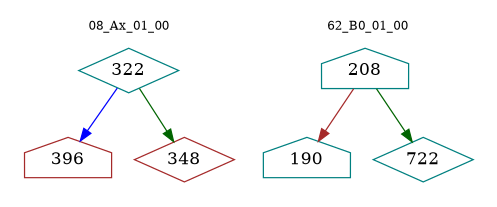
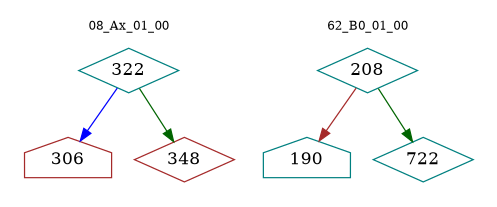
(365, 71) -> (368, 71)
(68, 160) -> (68, 160)
